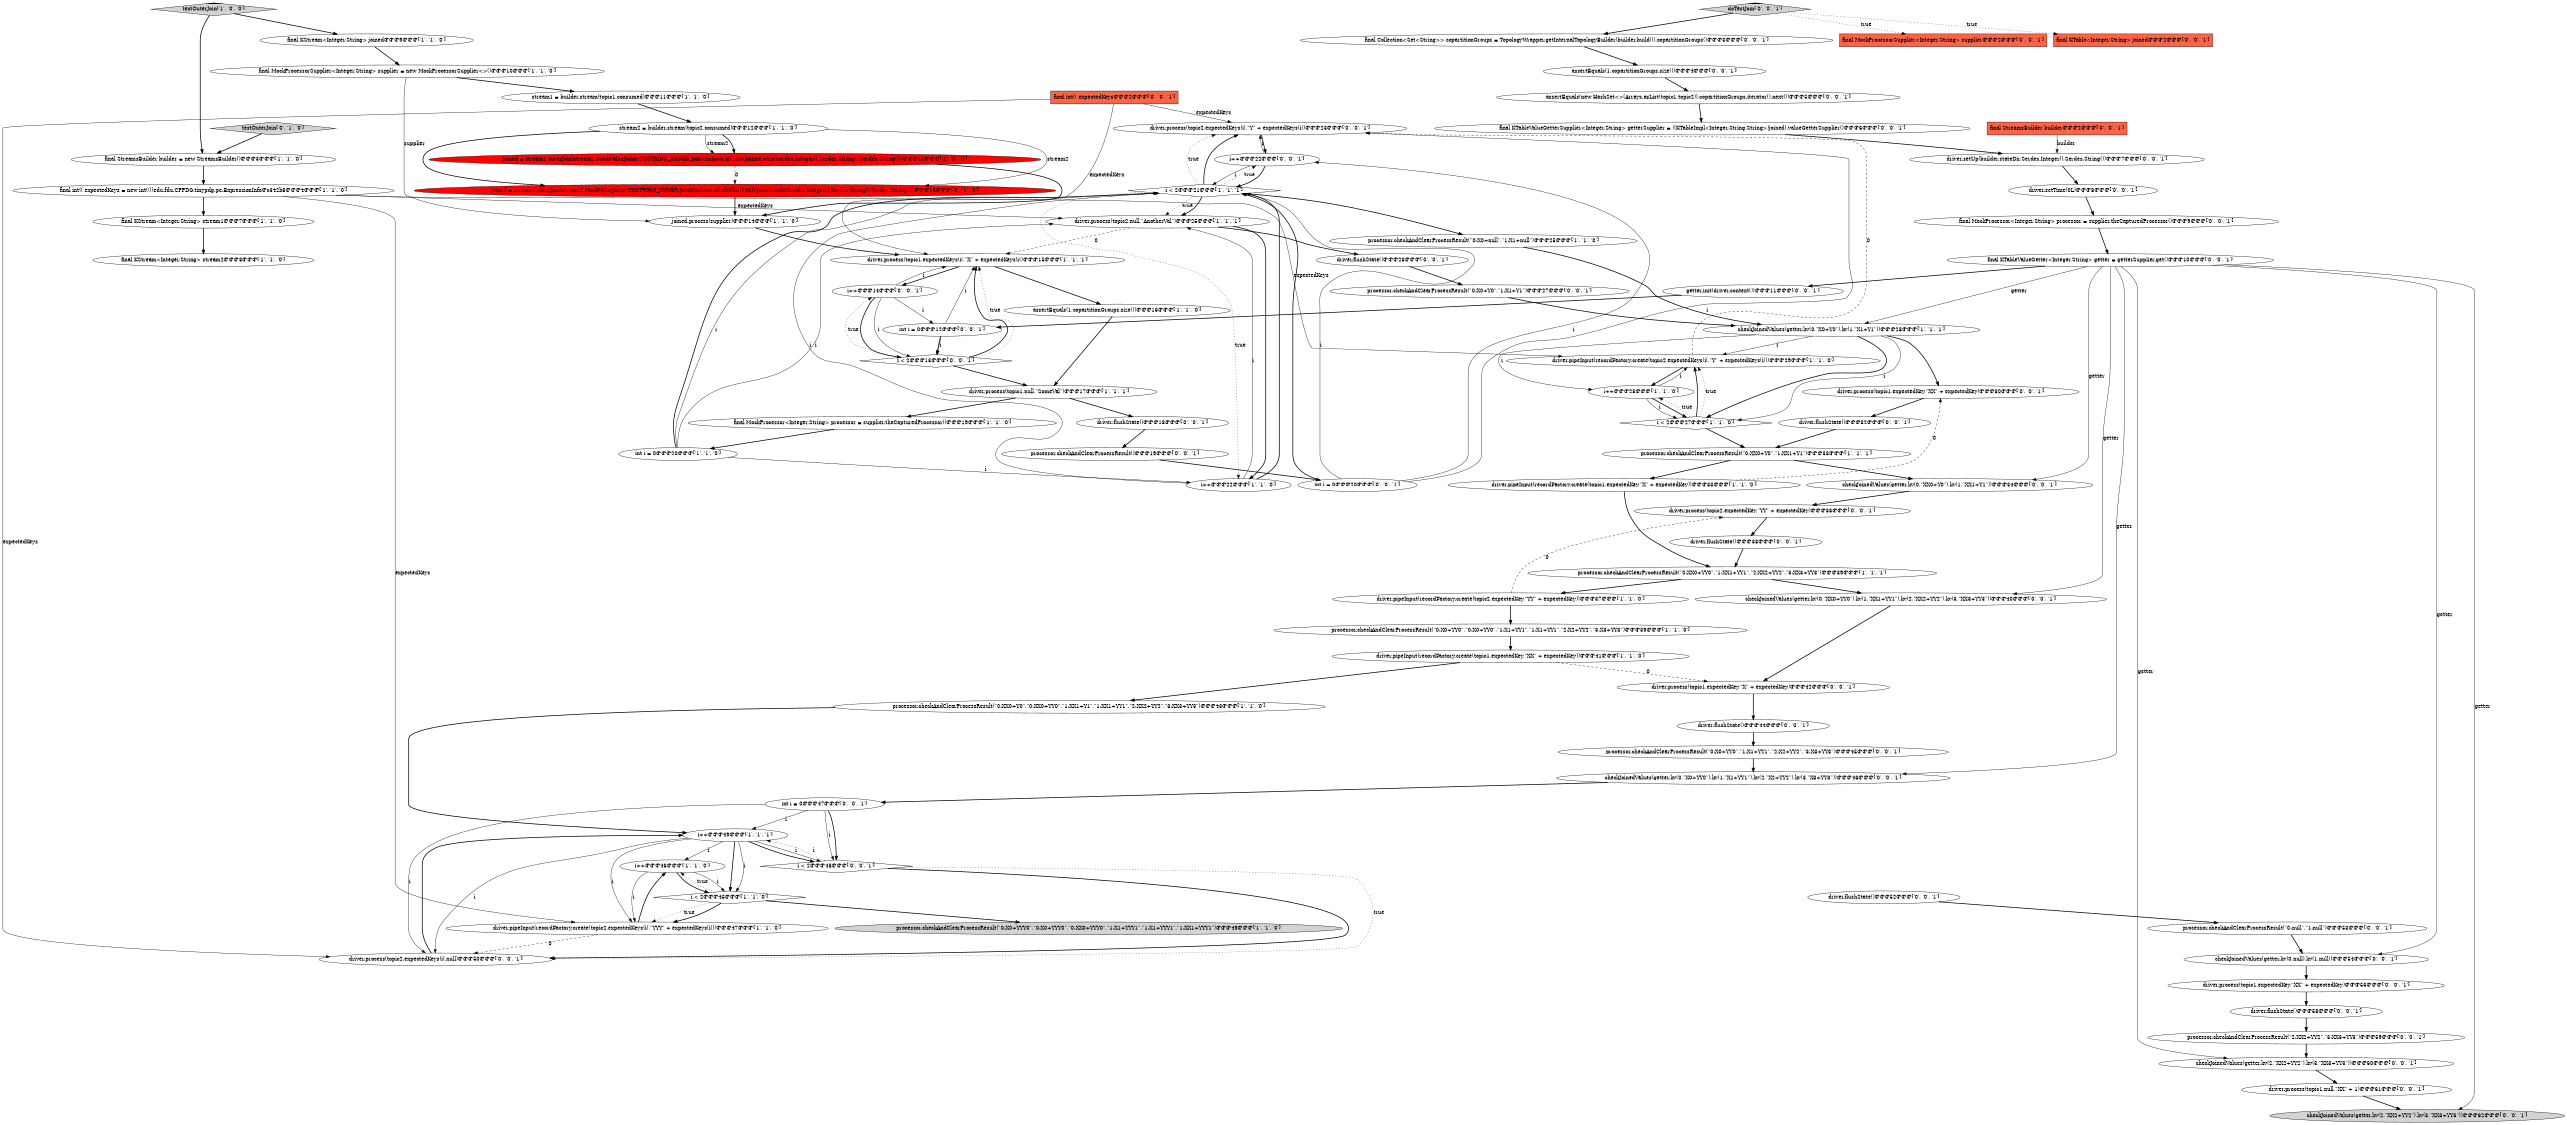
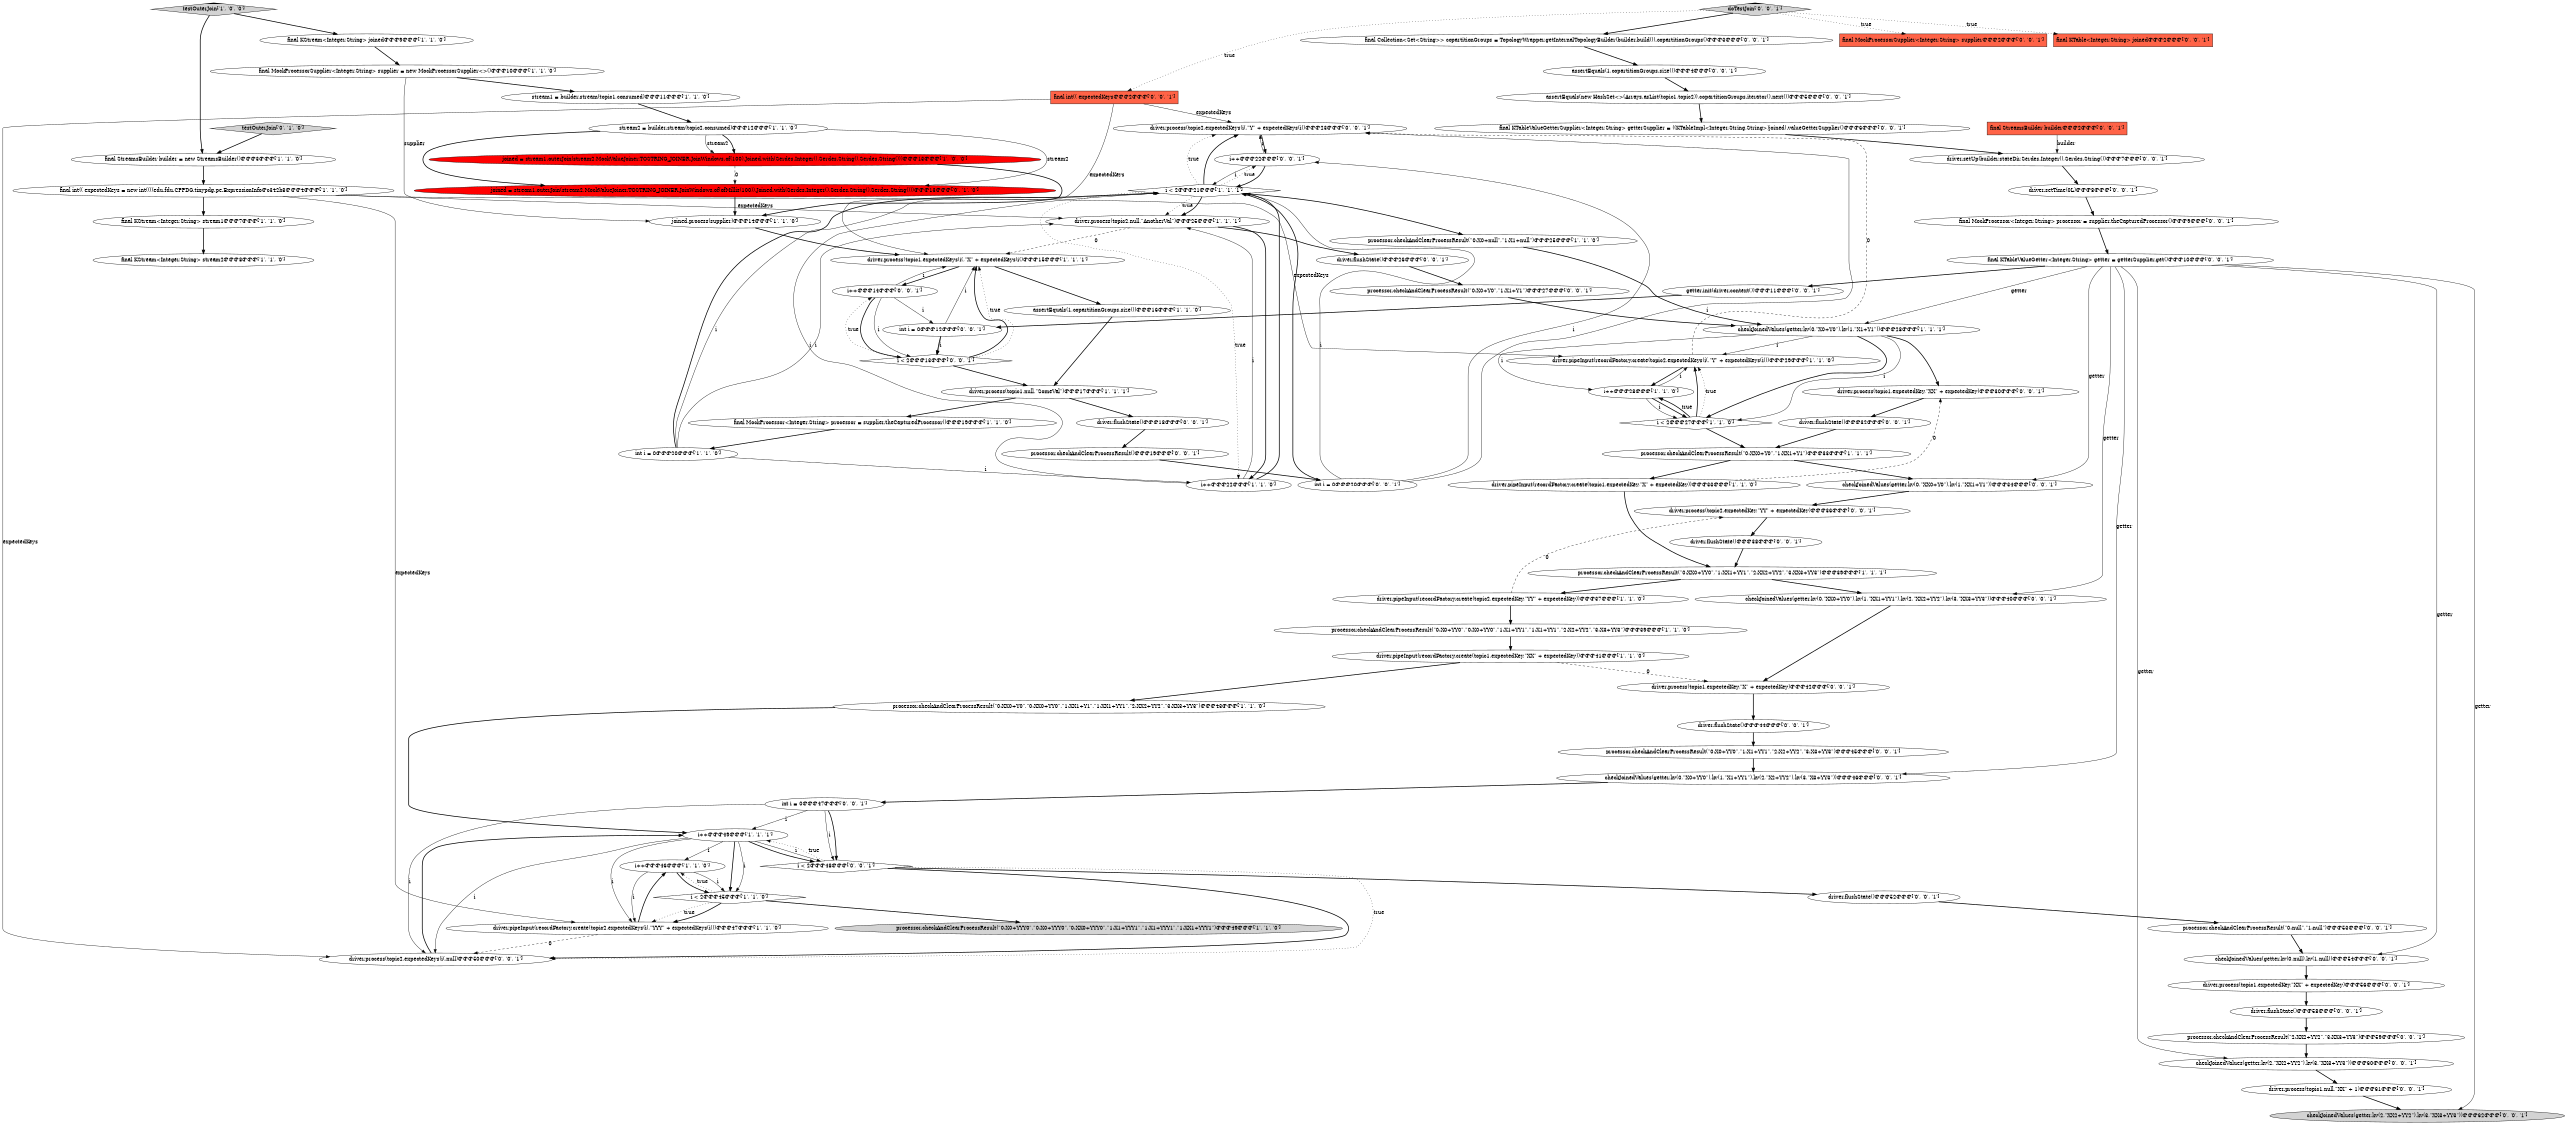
none -> (1415, 22)
(1677, 407) -> (1677, 407)
(814, 851) -> (814, 851)
none -> (1331, 878)
